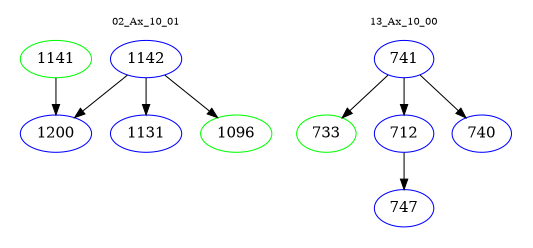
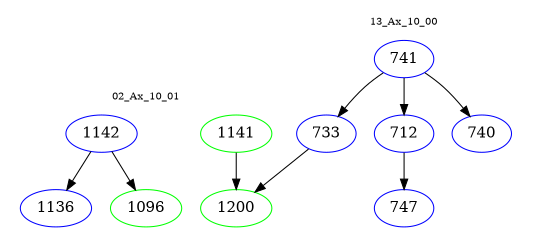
(105, 93) -> (295, 160)
(56, 134) -> (236, 208)
(146, 134) -> (56, 208)
(326, 134) -> (326, 134)
